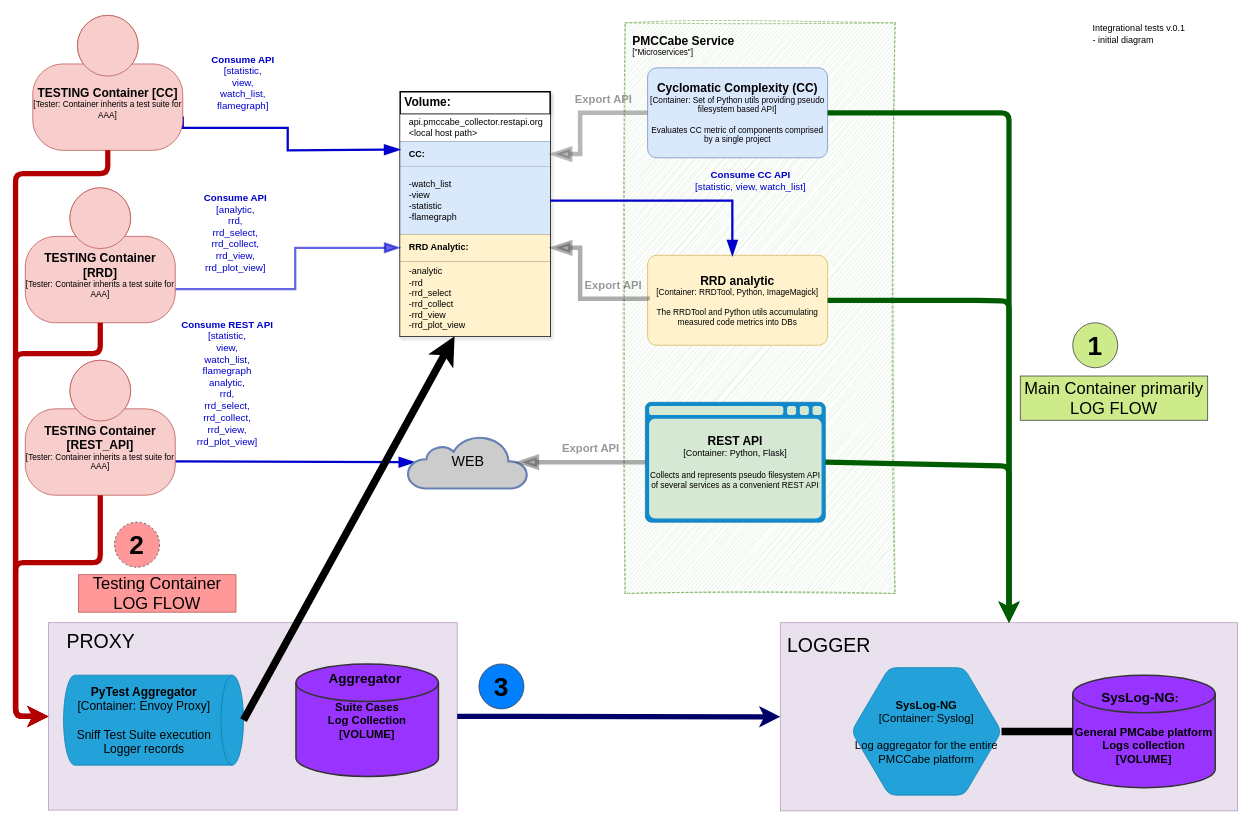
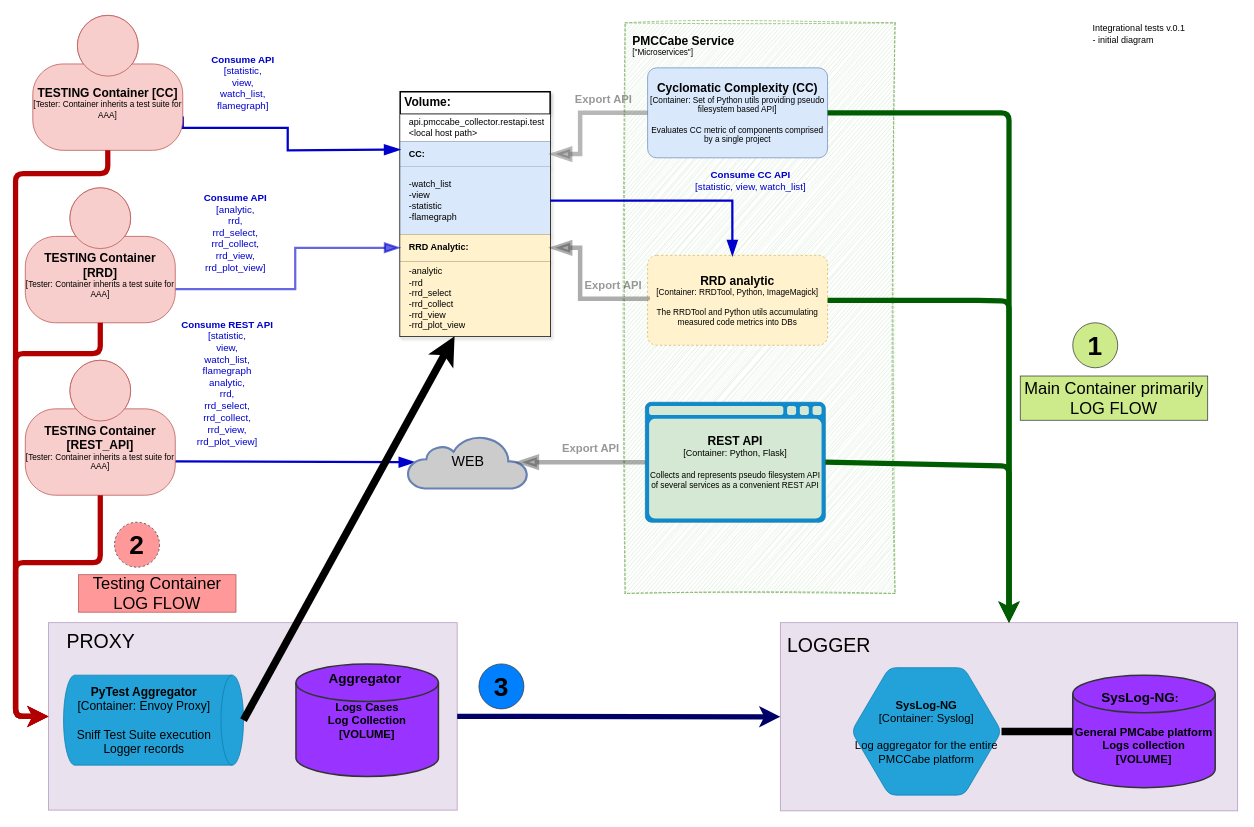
(478, 128) -> (478, 128)
(738, 300) -> (738, 300)
(367, 720) -> (367, 720)
